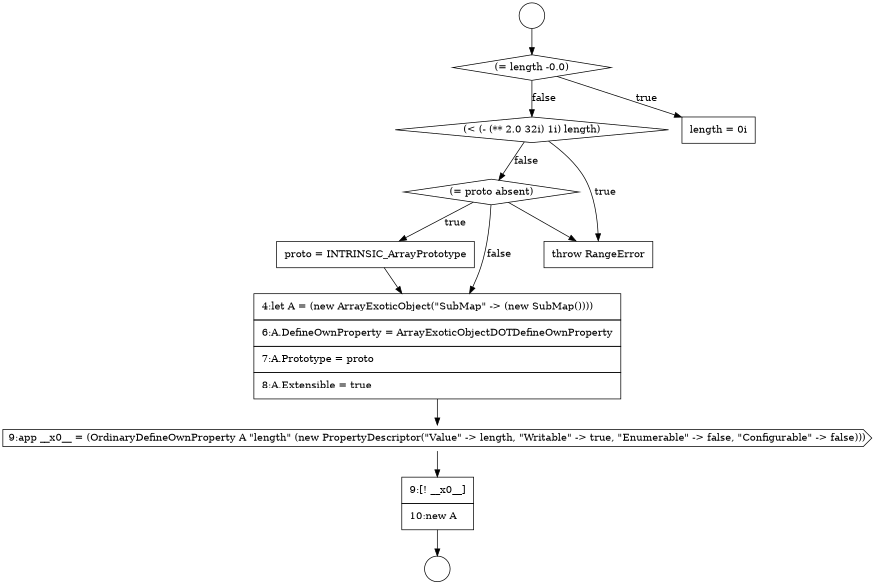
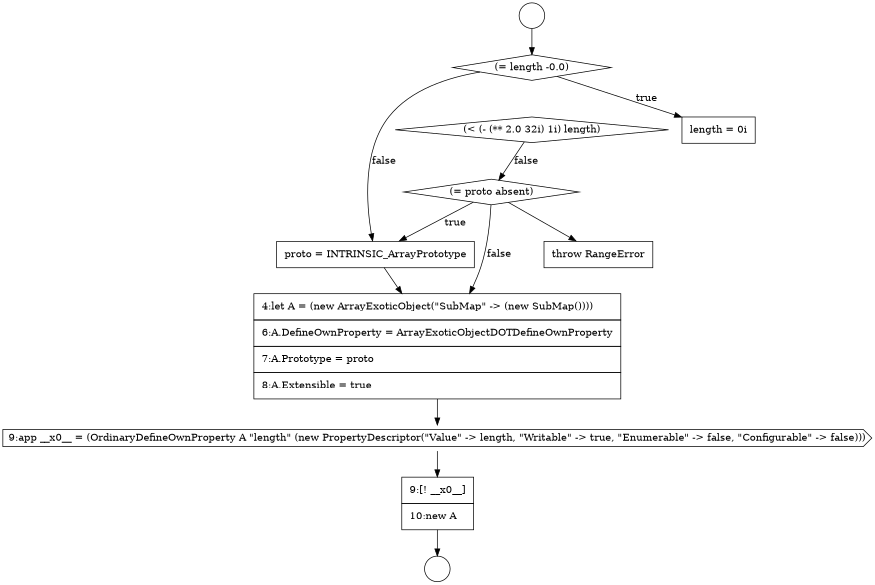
(532, 95) -> (384, 124)
(586, 181) -> none
